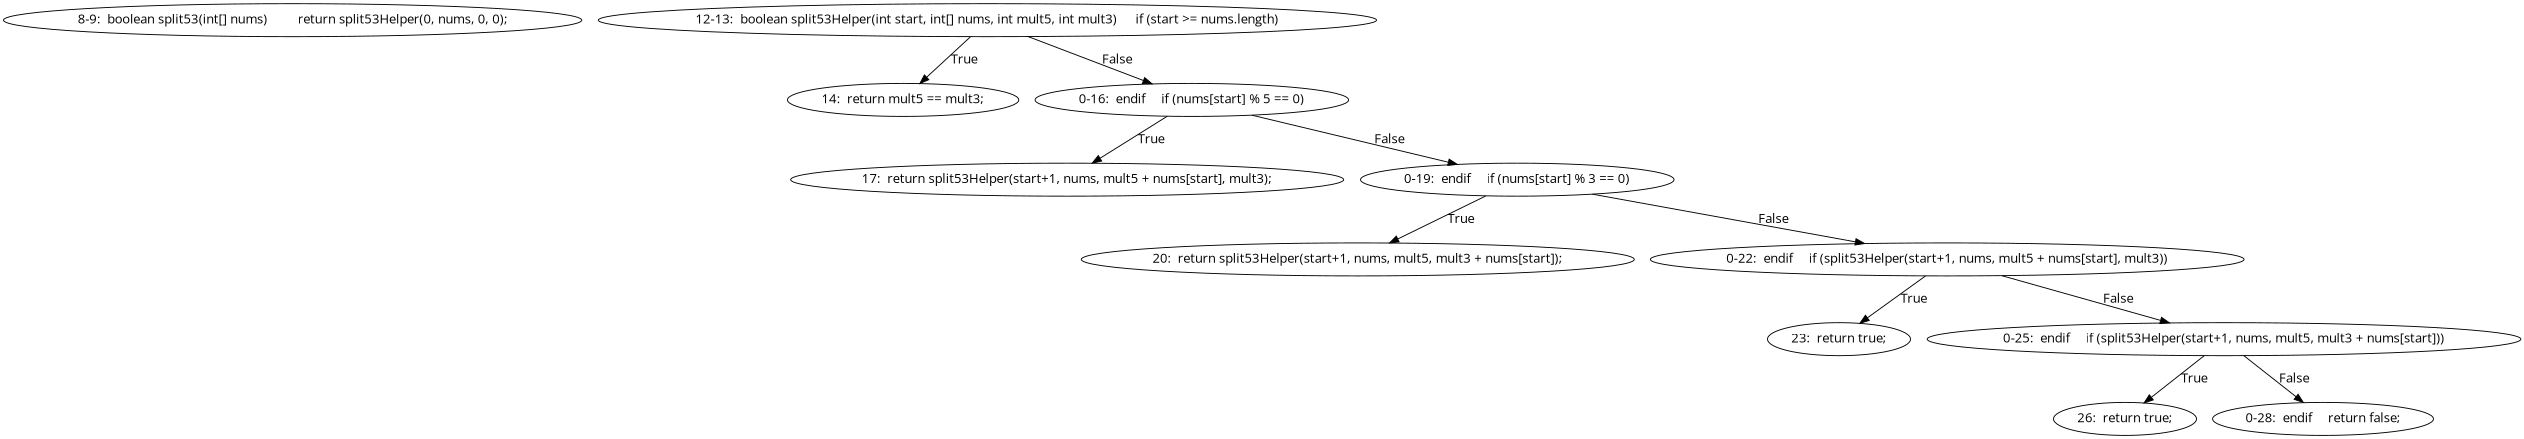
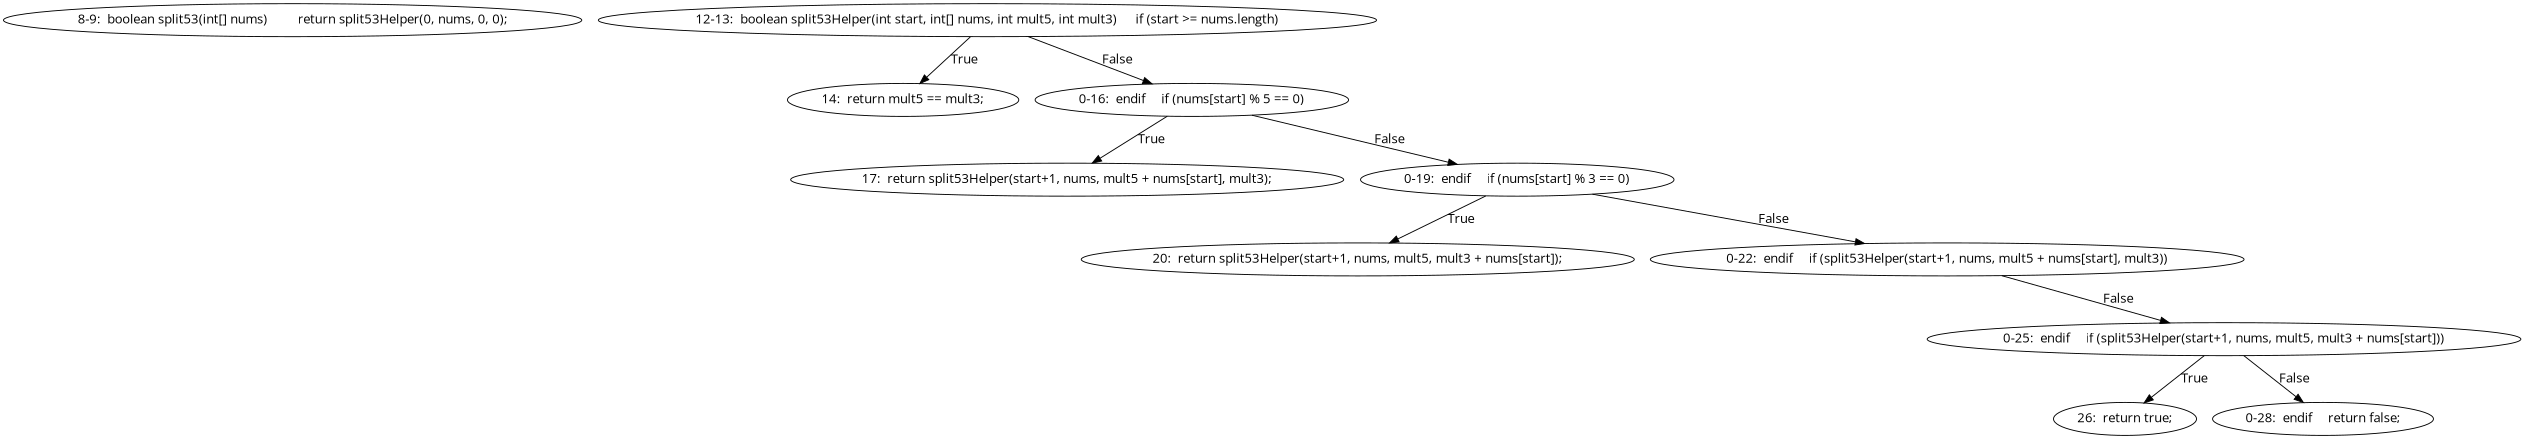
(1839, 339) -> none
